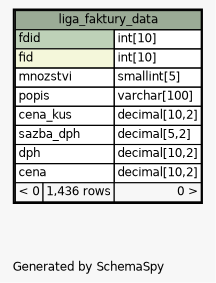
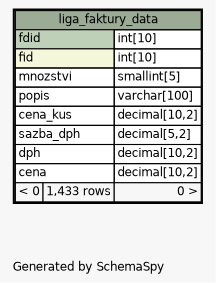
(79, 192) -> (79, 192)
